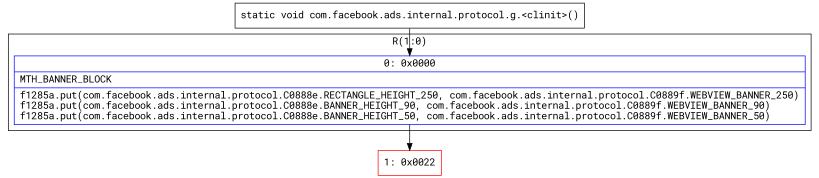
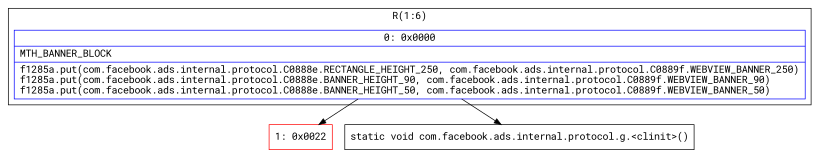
(410, 38) -> (478, 110)
(410, 42) -> (410, 16)
